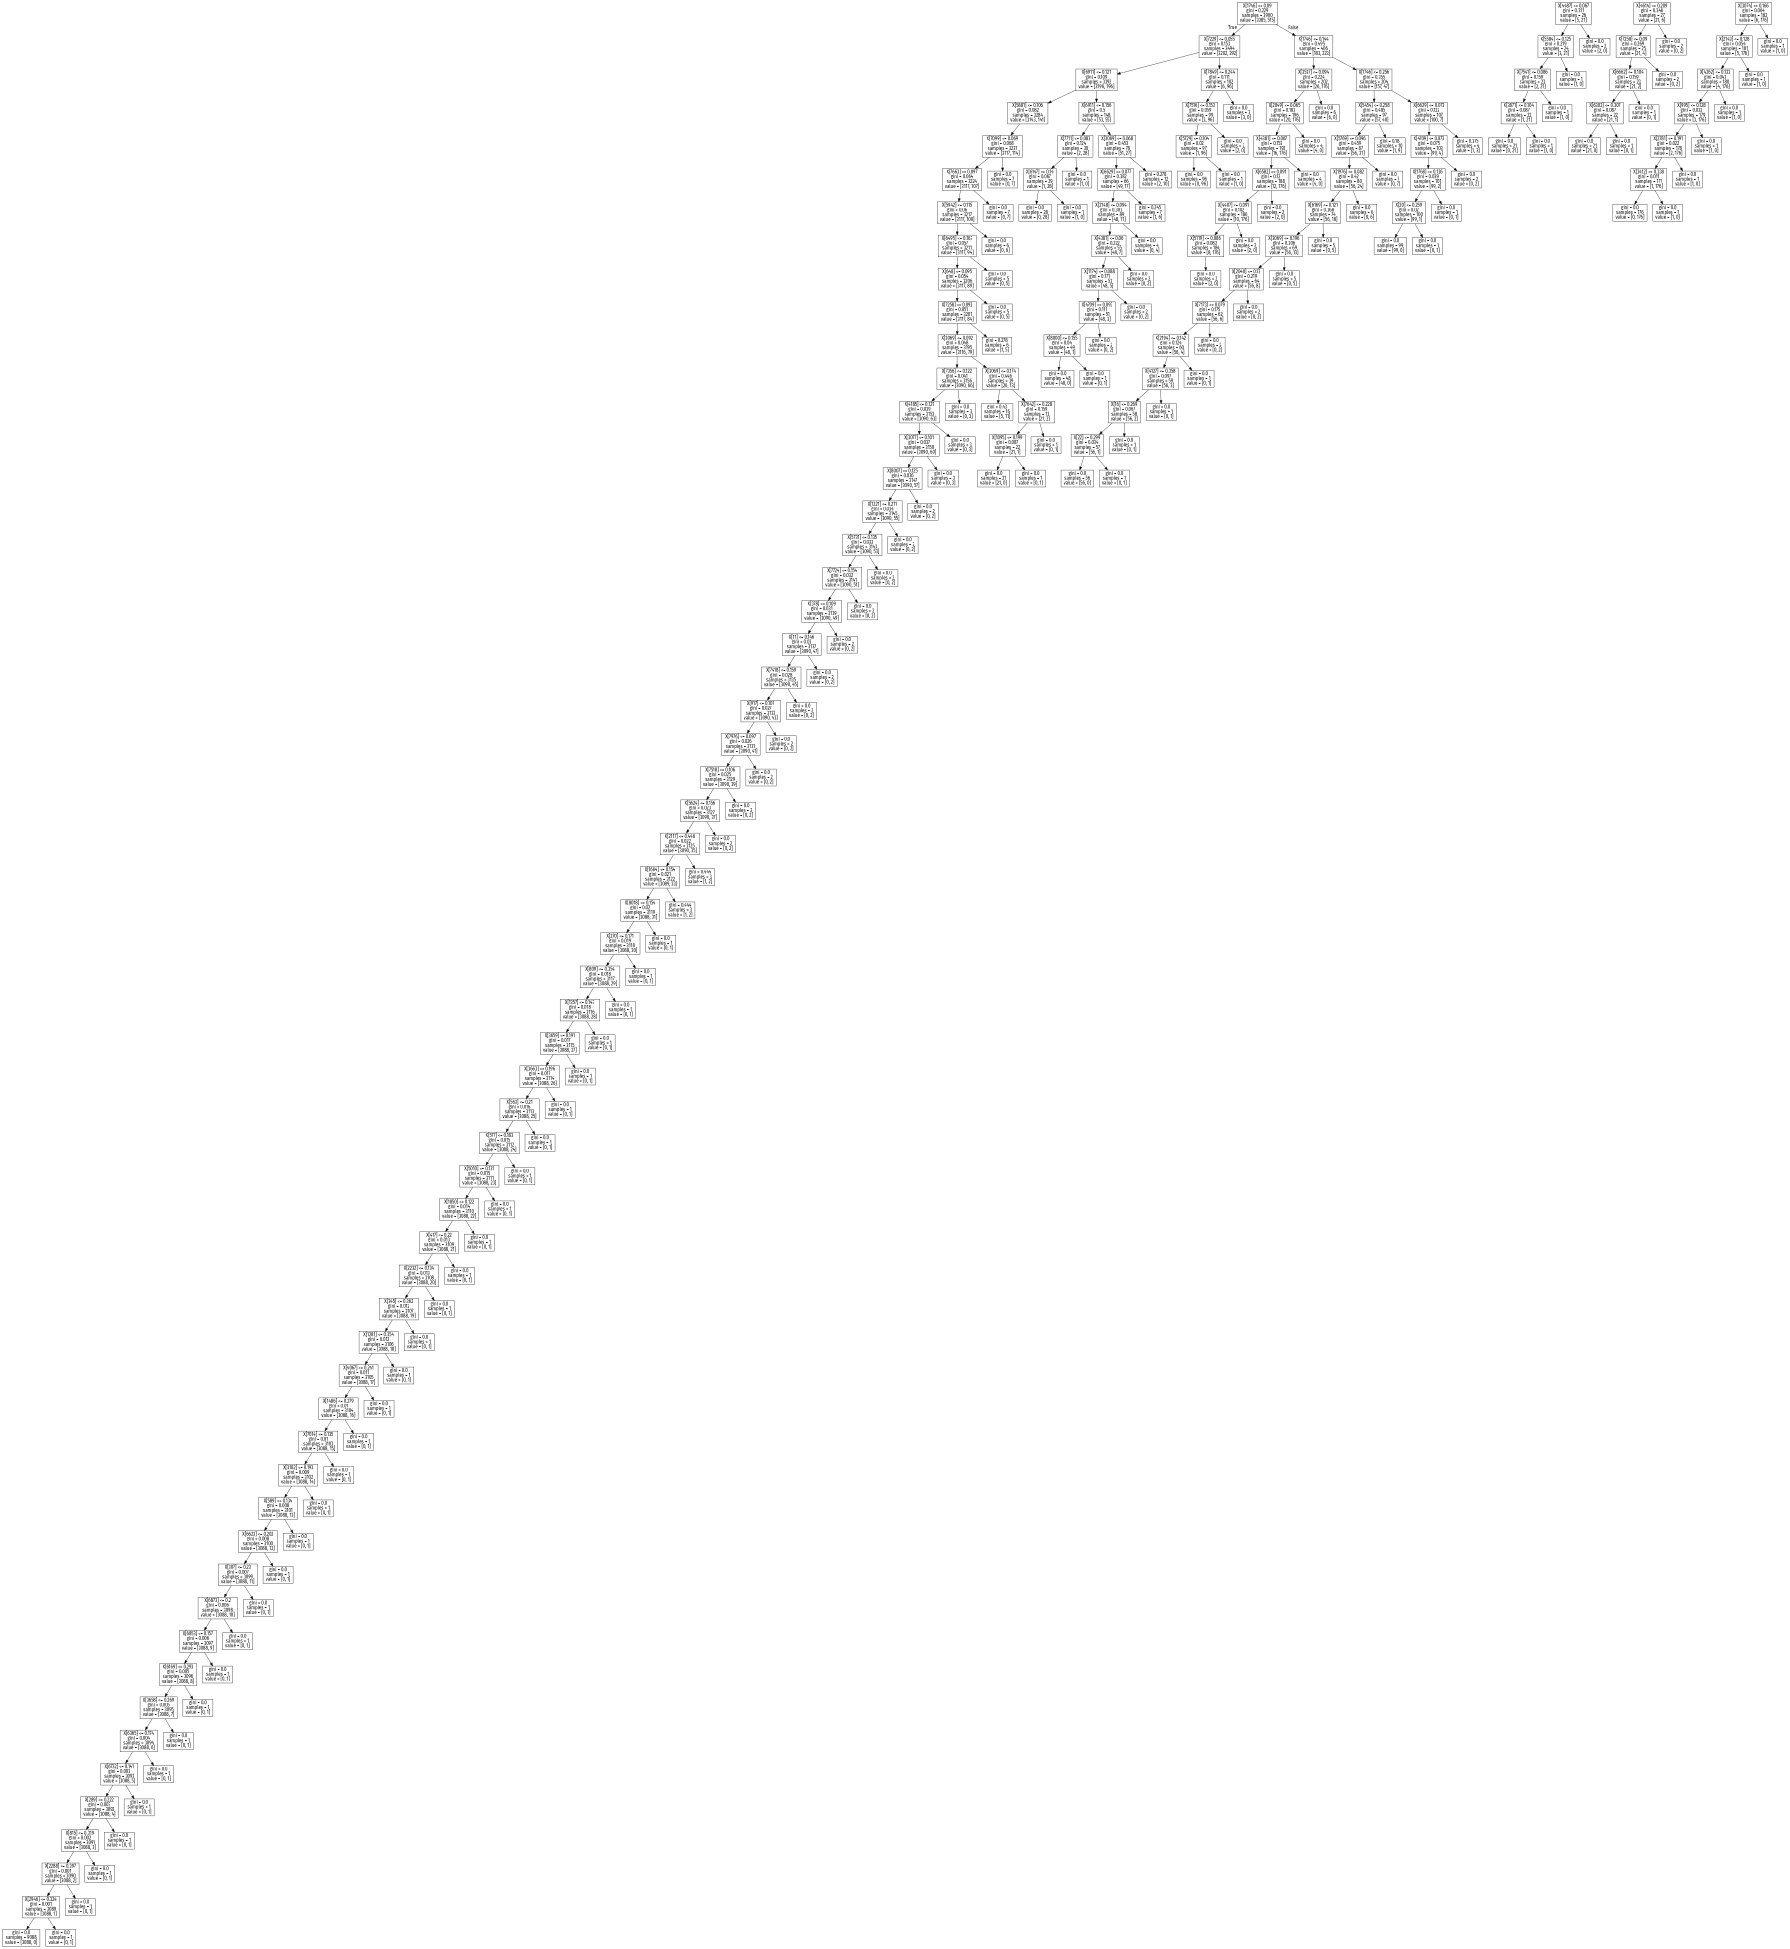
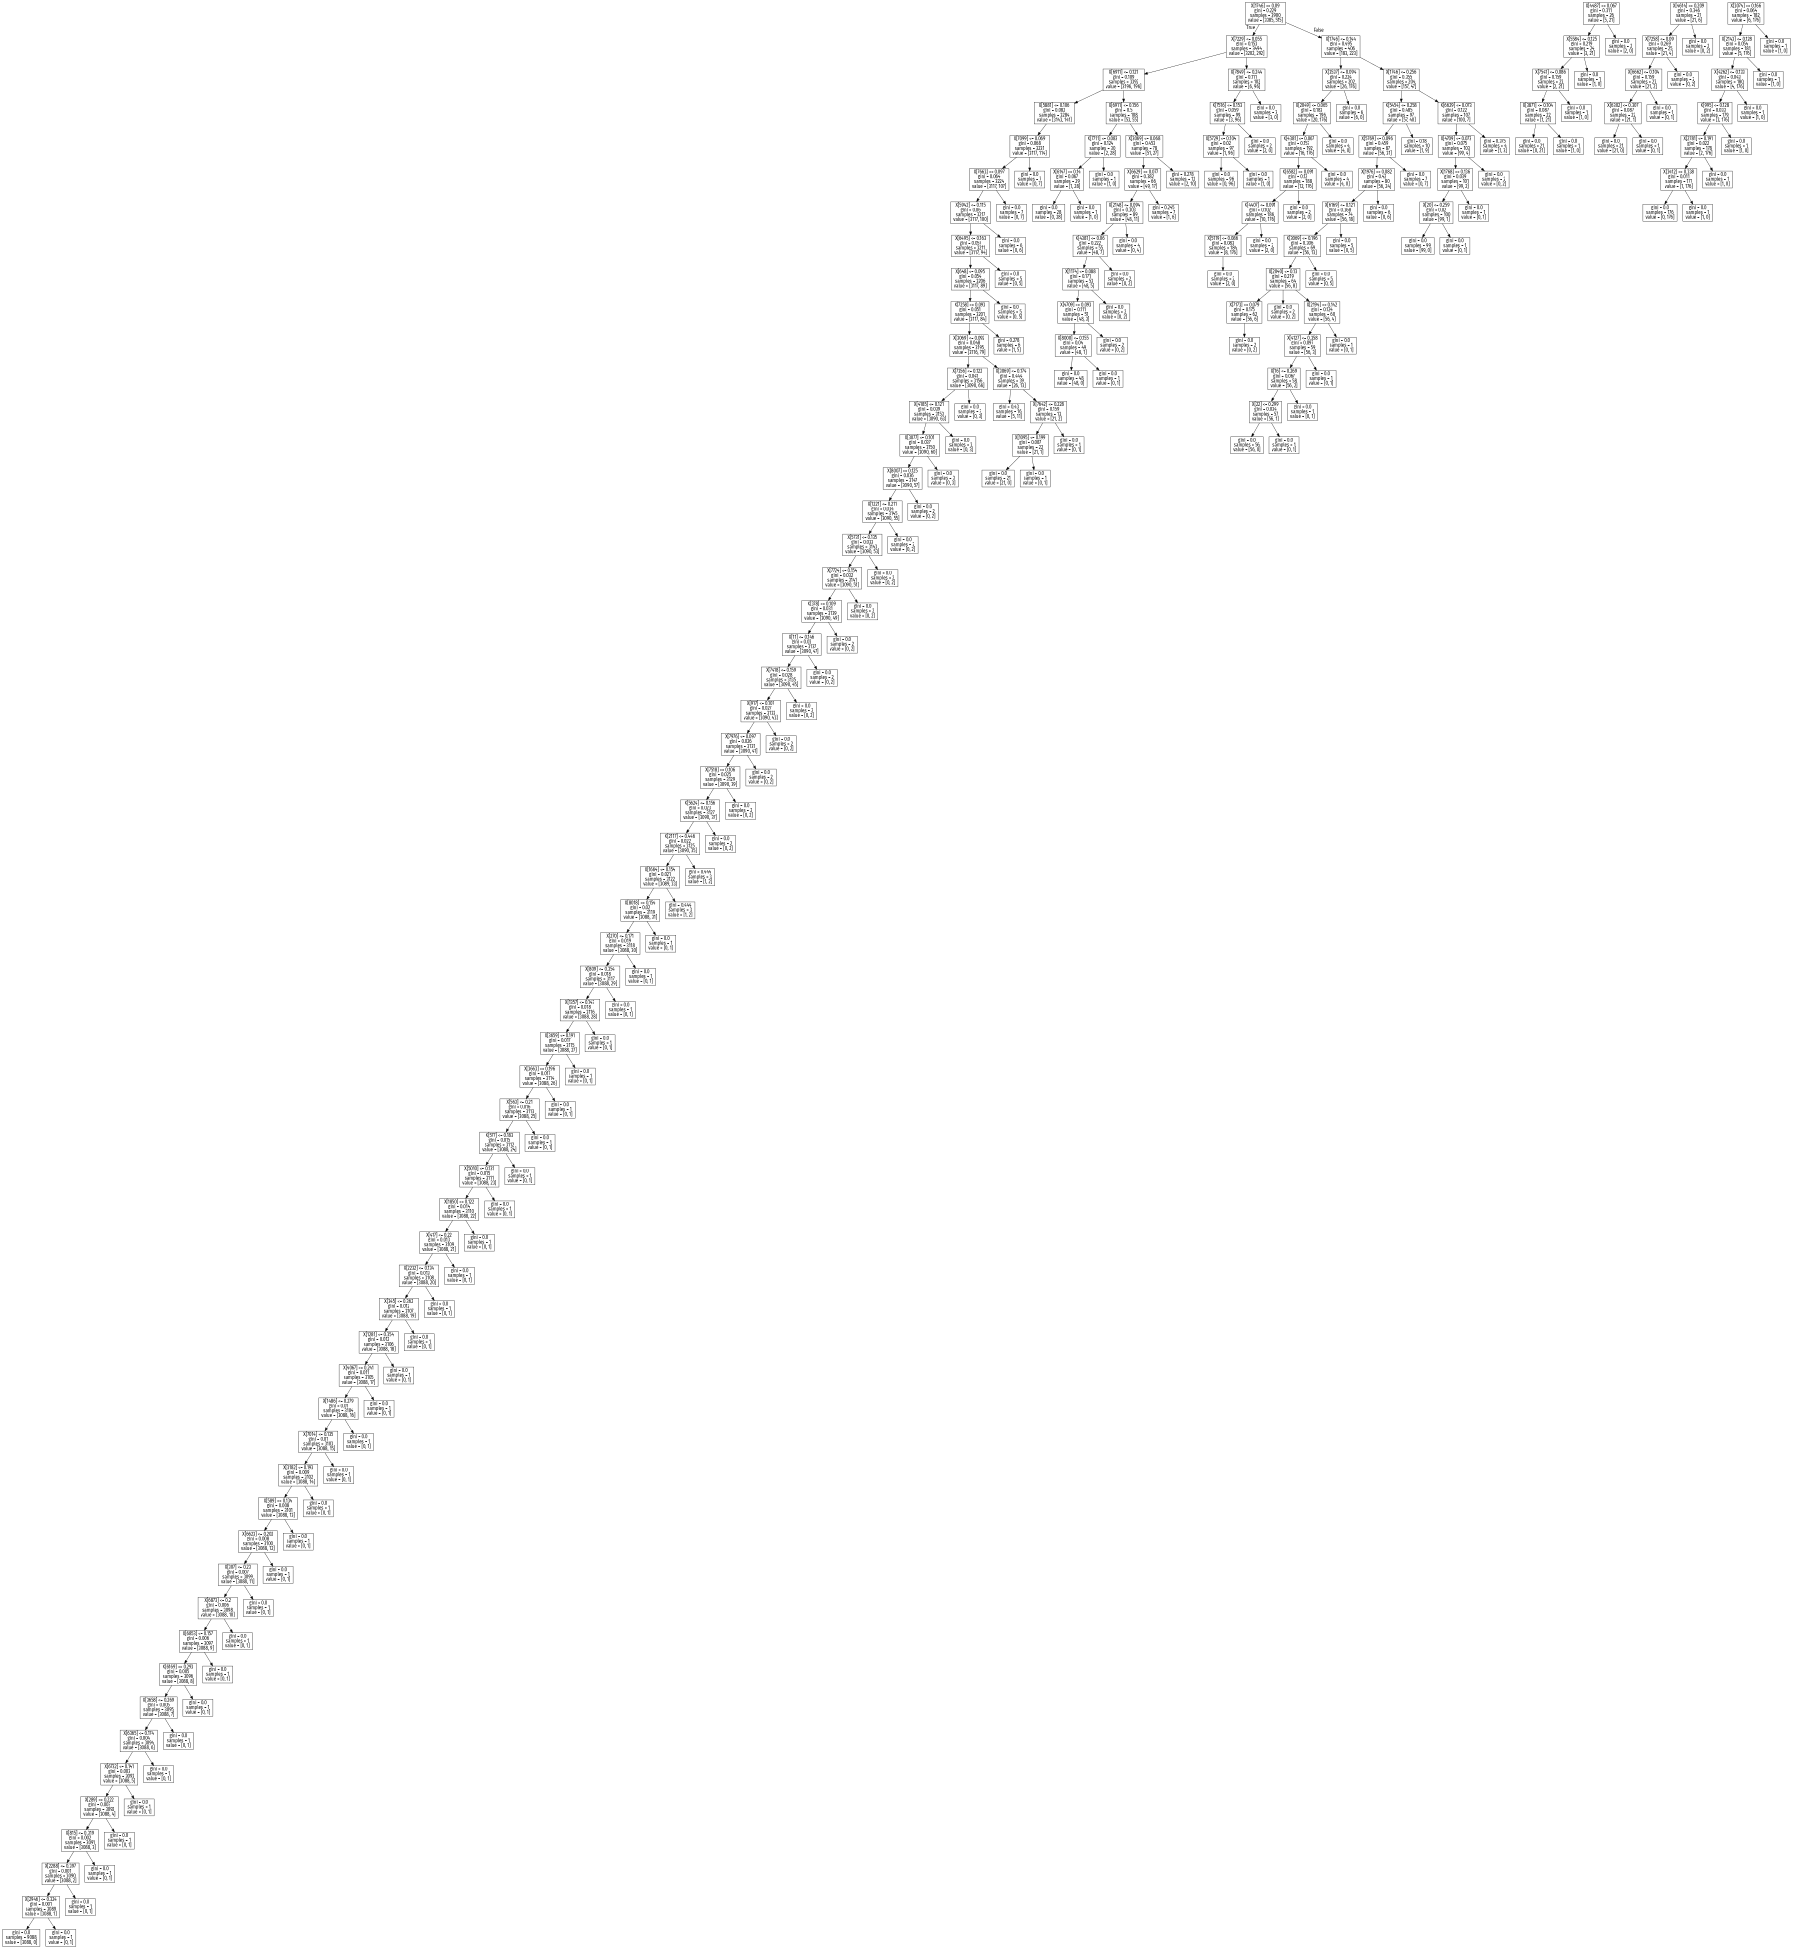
(1096, 113) -> (1124, 113)
(1192, 328) -> (1301, 295)
(1001, 379) -> (1011, 379)
